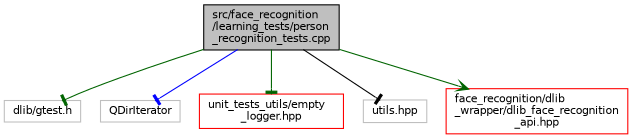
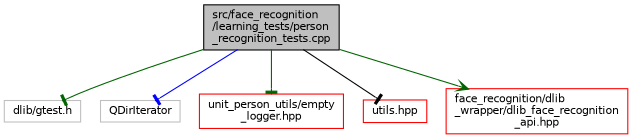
(271, 111) -> (271, 111)
(395, 111) -> (395, 111)
